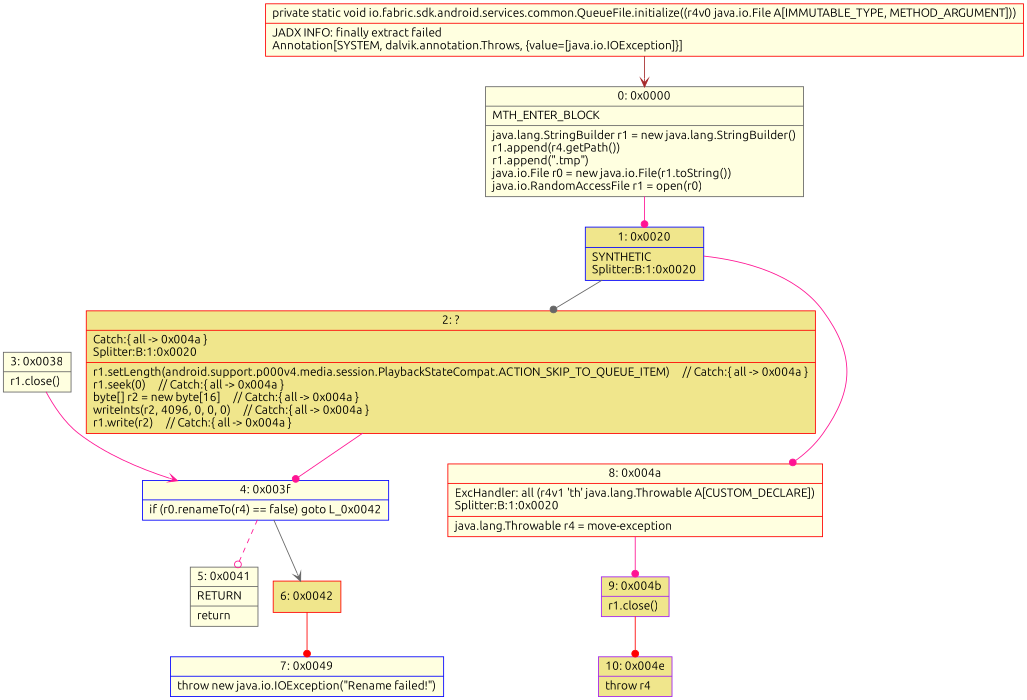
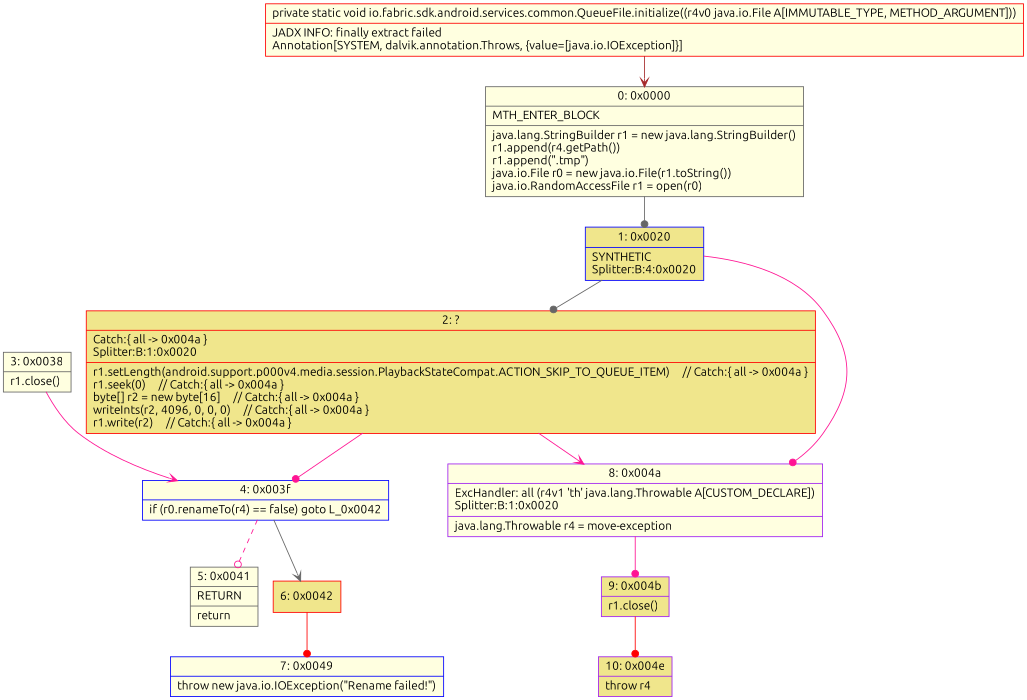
(645, 209) -> (645, 209)
(645, 270) -> (645, 270)
none -> (558, 446)
(635, 500) -> (635, 500)
